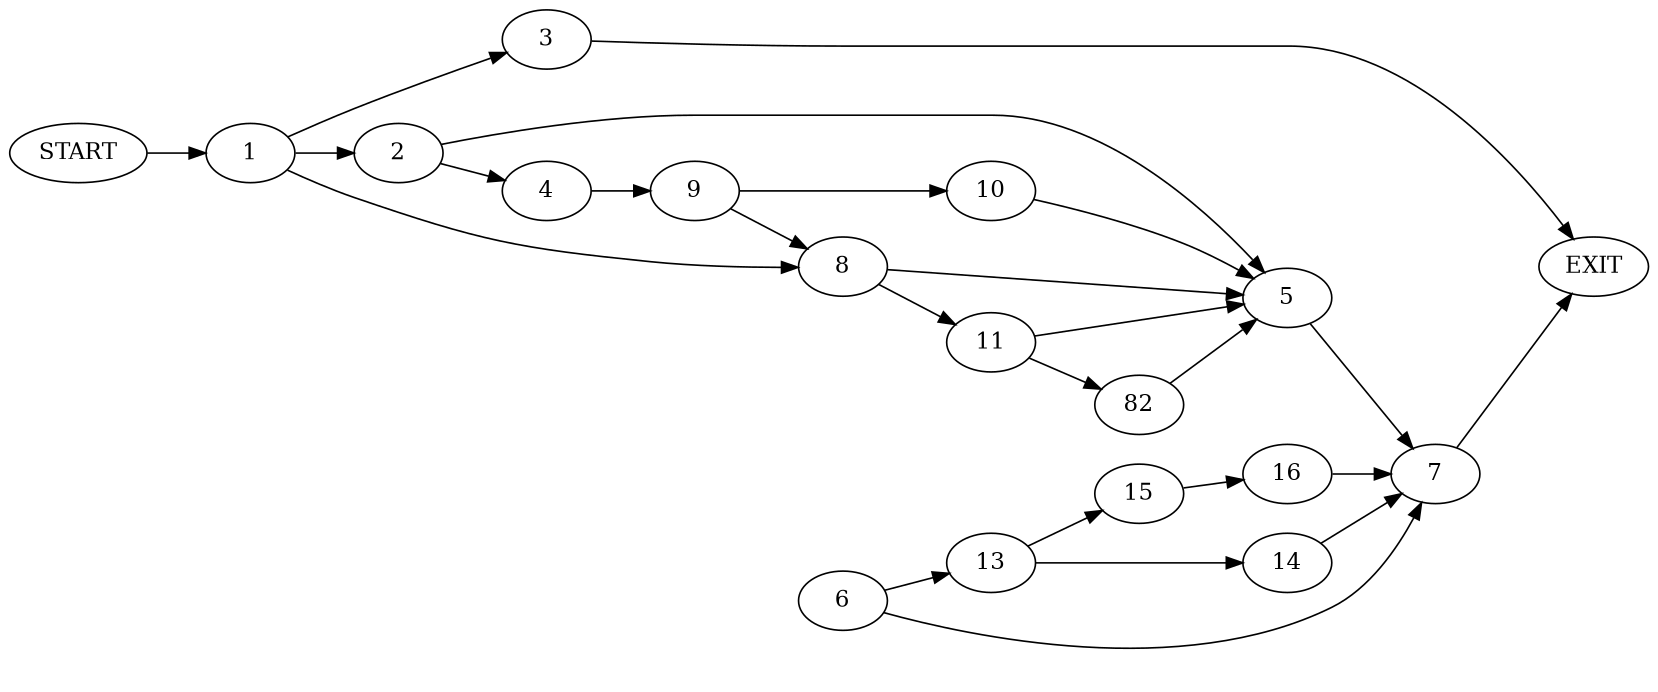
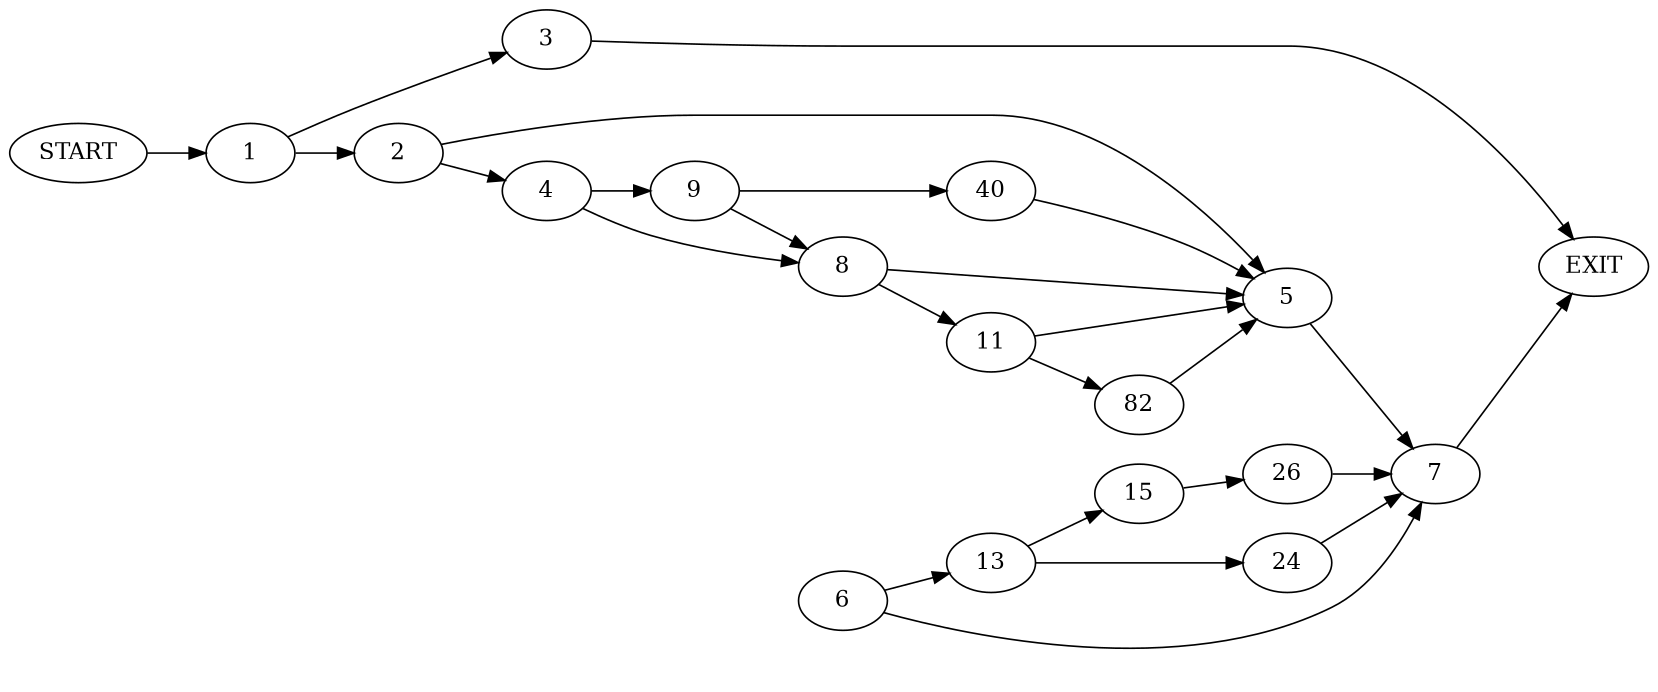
(991, 191) -> (991, 191)
(529, 246) -> (680, 243)
(1287, 474) -> (1287, 474)
(1287, 563) -> (1287, 563)
